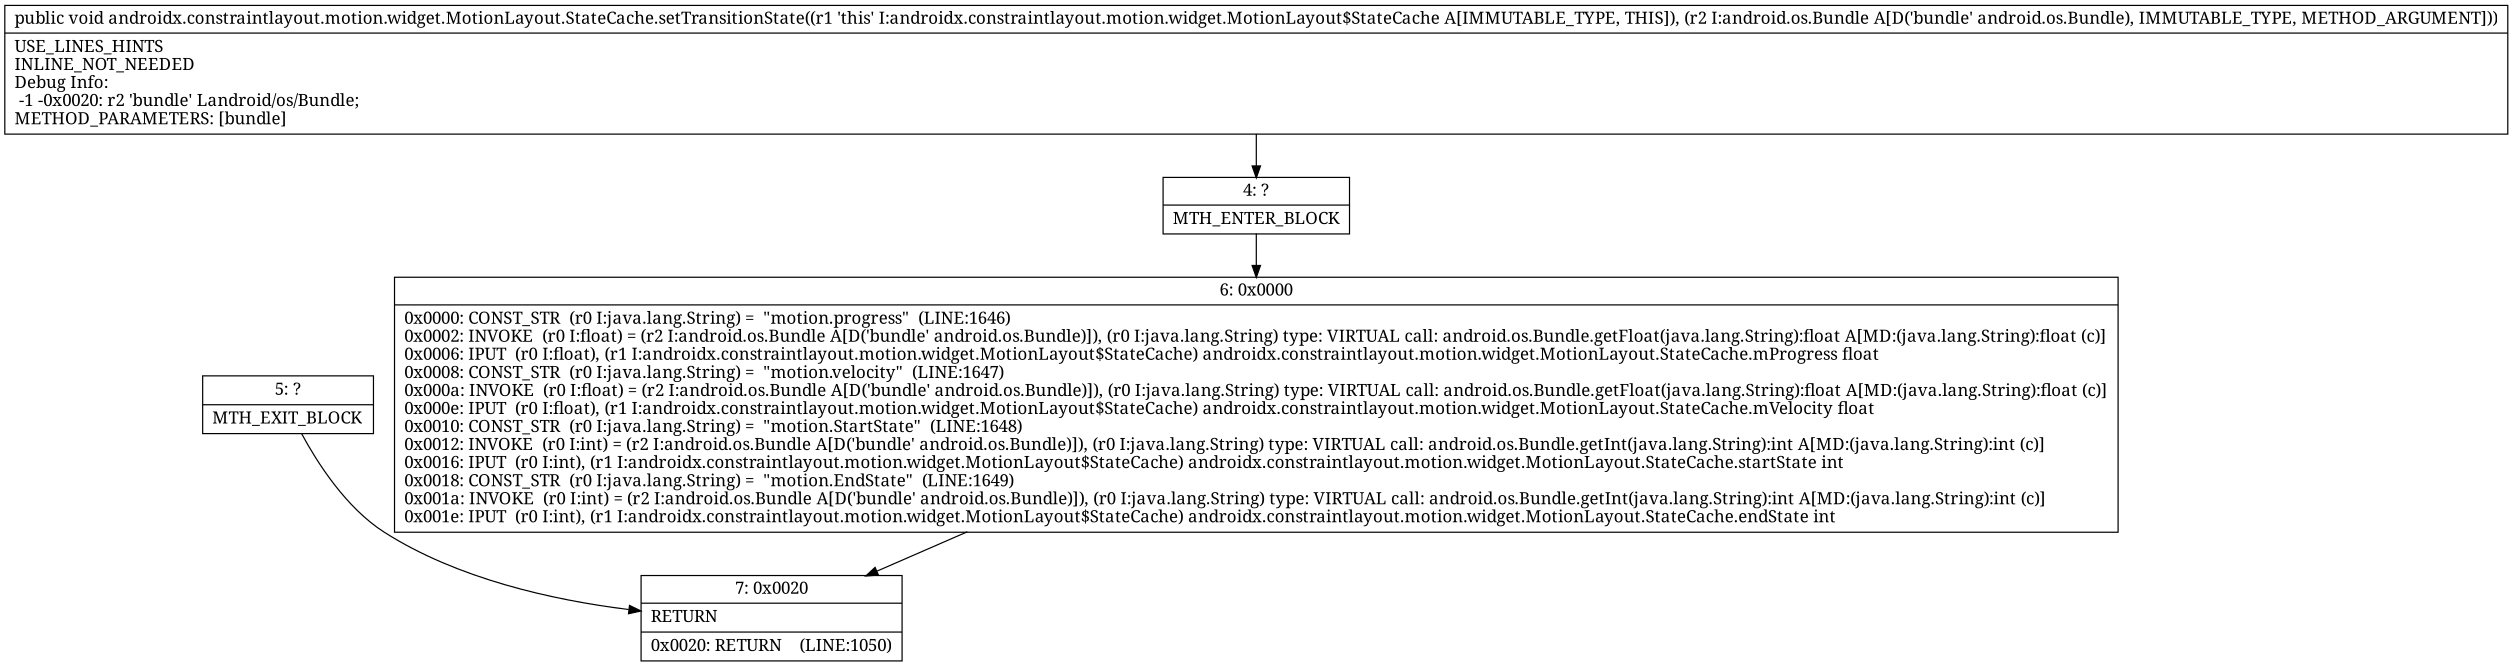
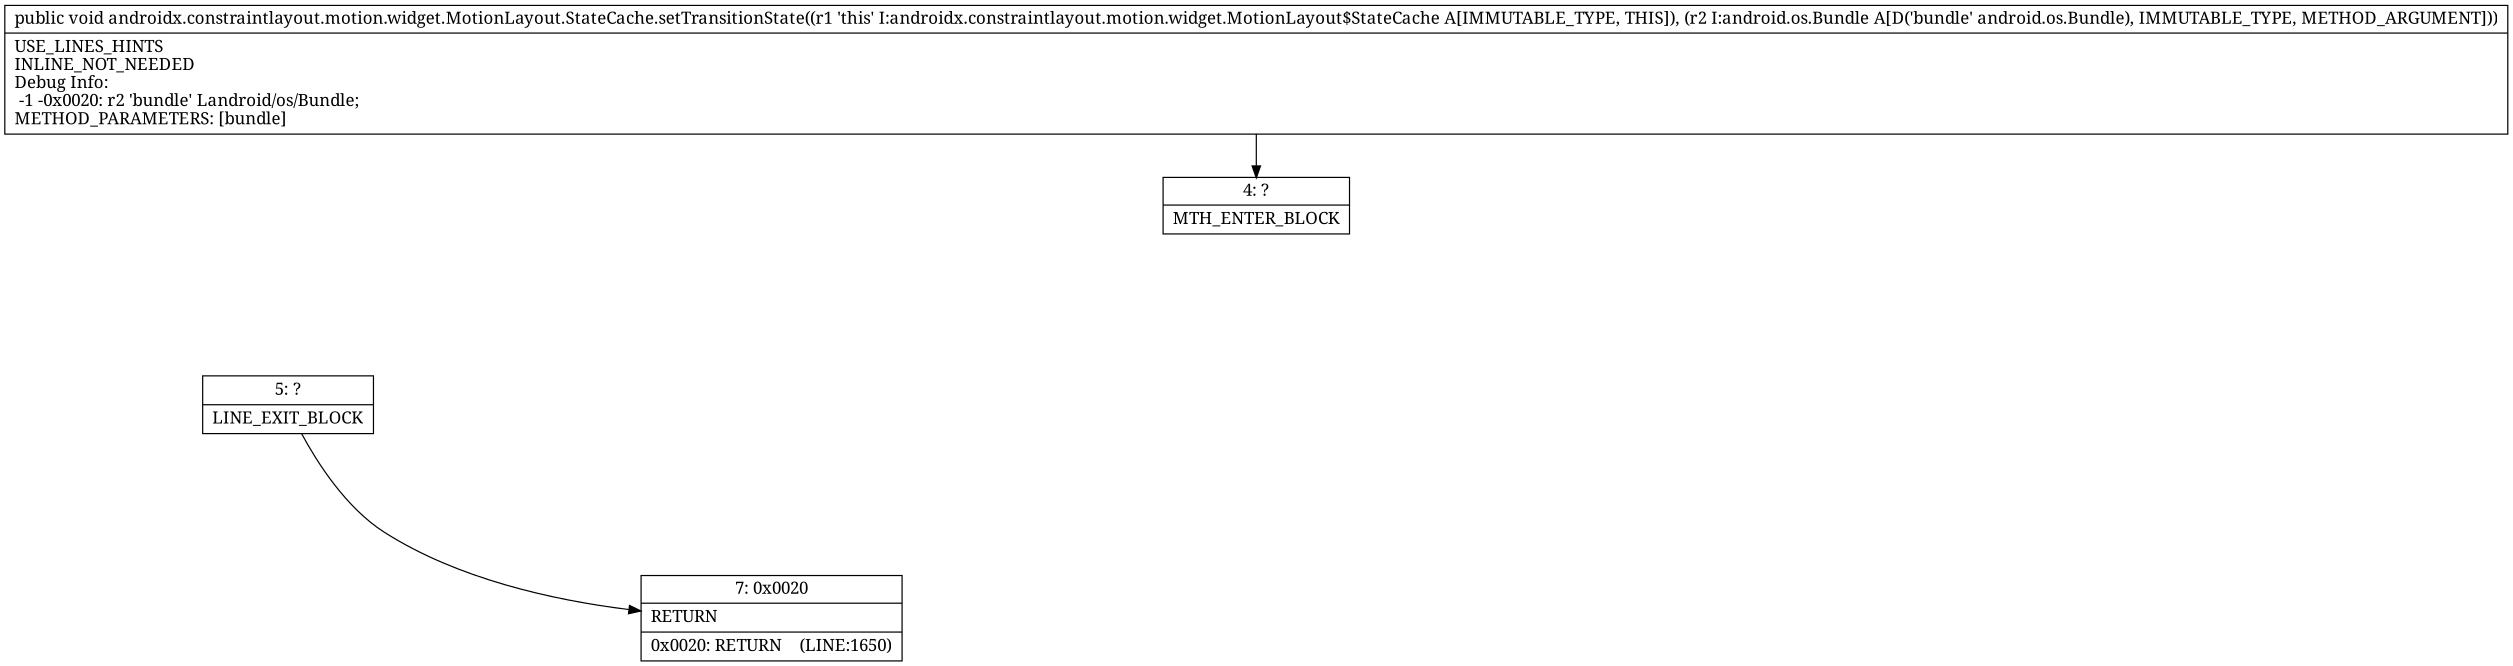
(1256, 405) -> none
(287, 419) -> (288, 419)
(772, 646) -> (772, 646)
